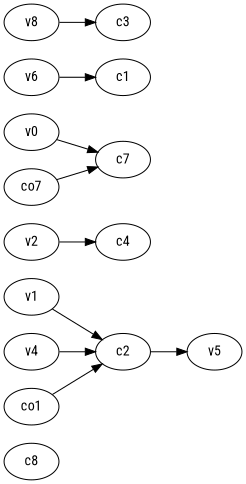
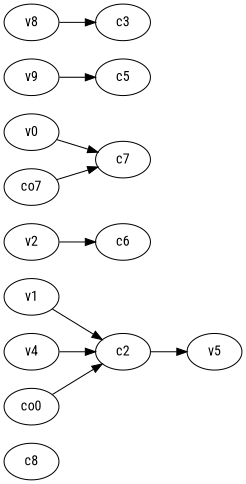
(32, 77) -> (32, 77)
(123, 77) -> (123, 77)
(123, 242) -> (123, 242)
(32, 407) -> (32, 407)
